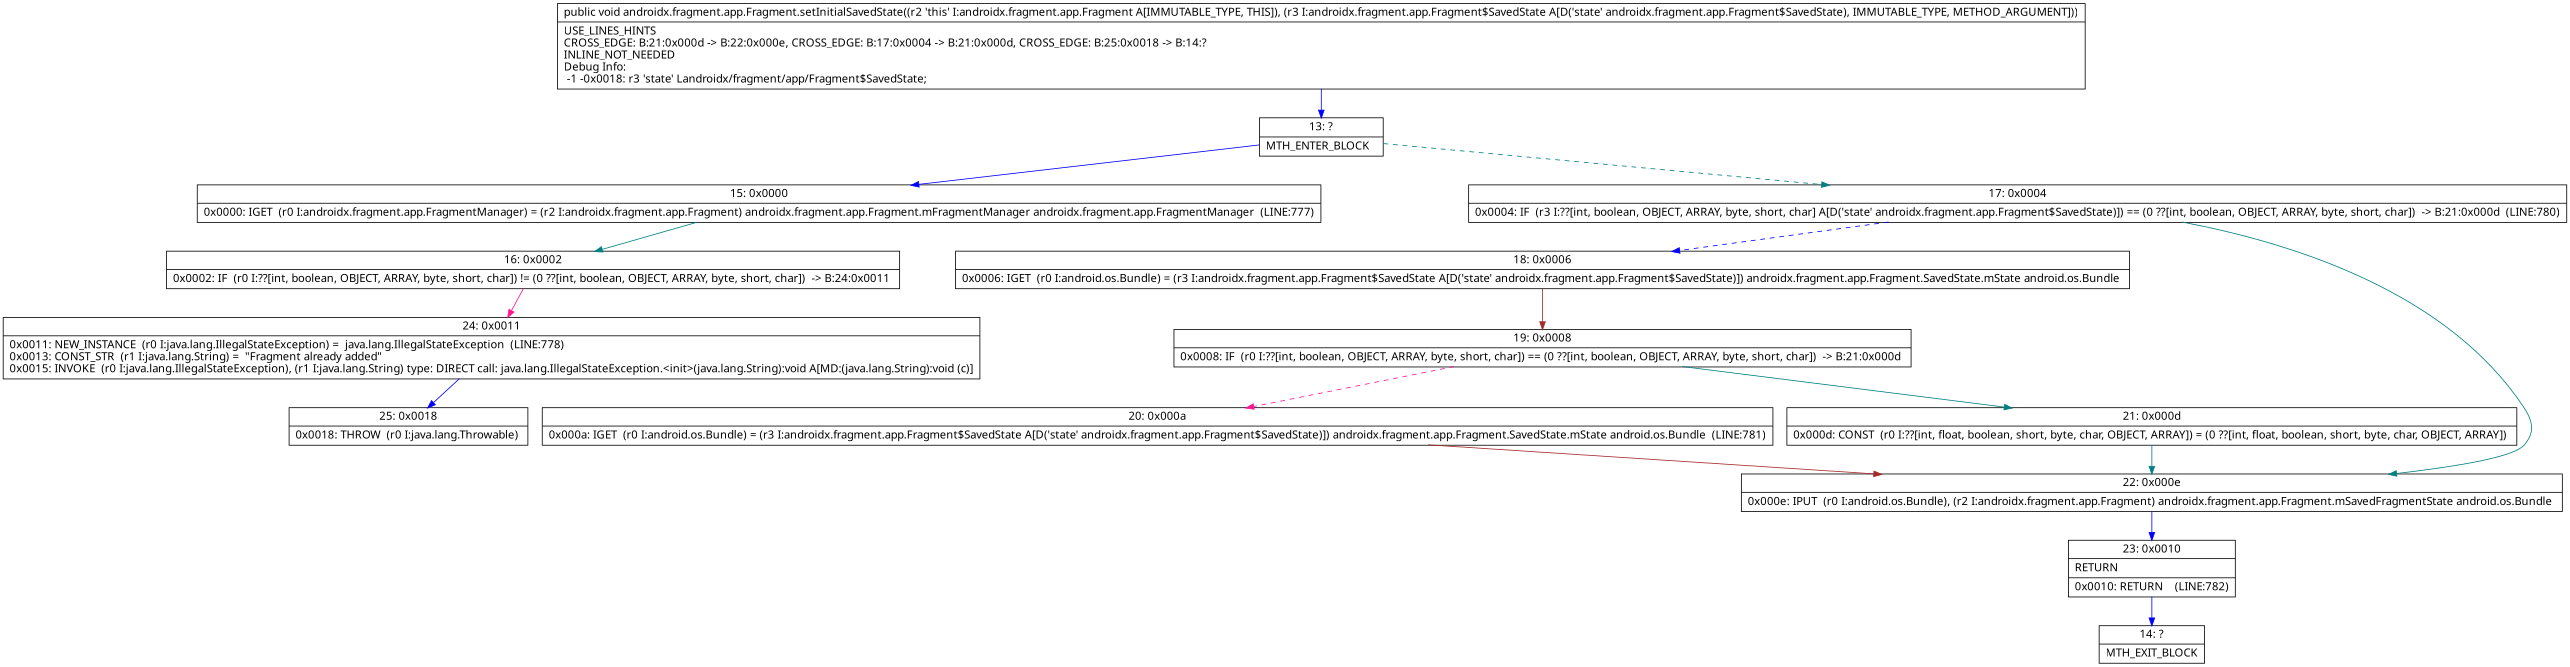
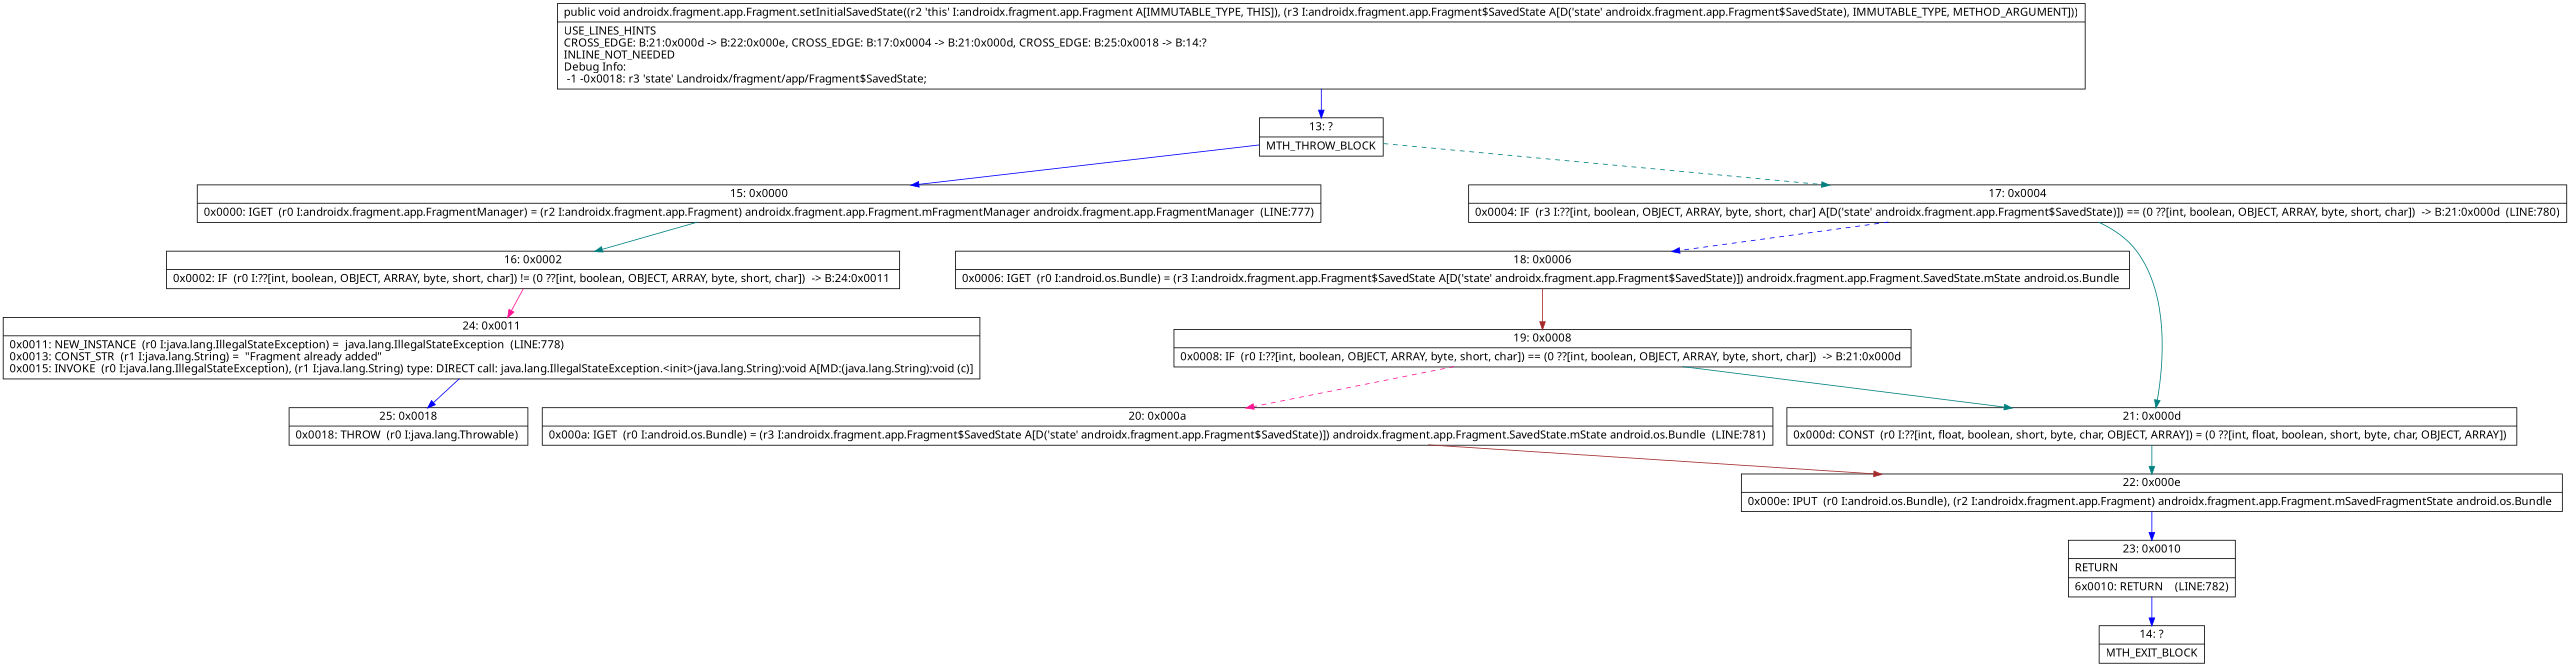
(1318, 146) -> (1321, 146)
(2445, 327) -> (2157, 299)
(2152, 587) -> (2152, 587)
